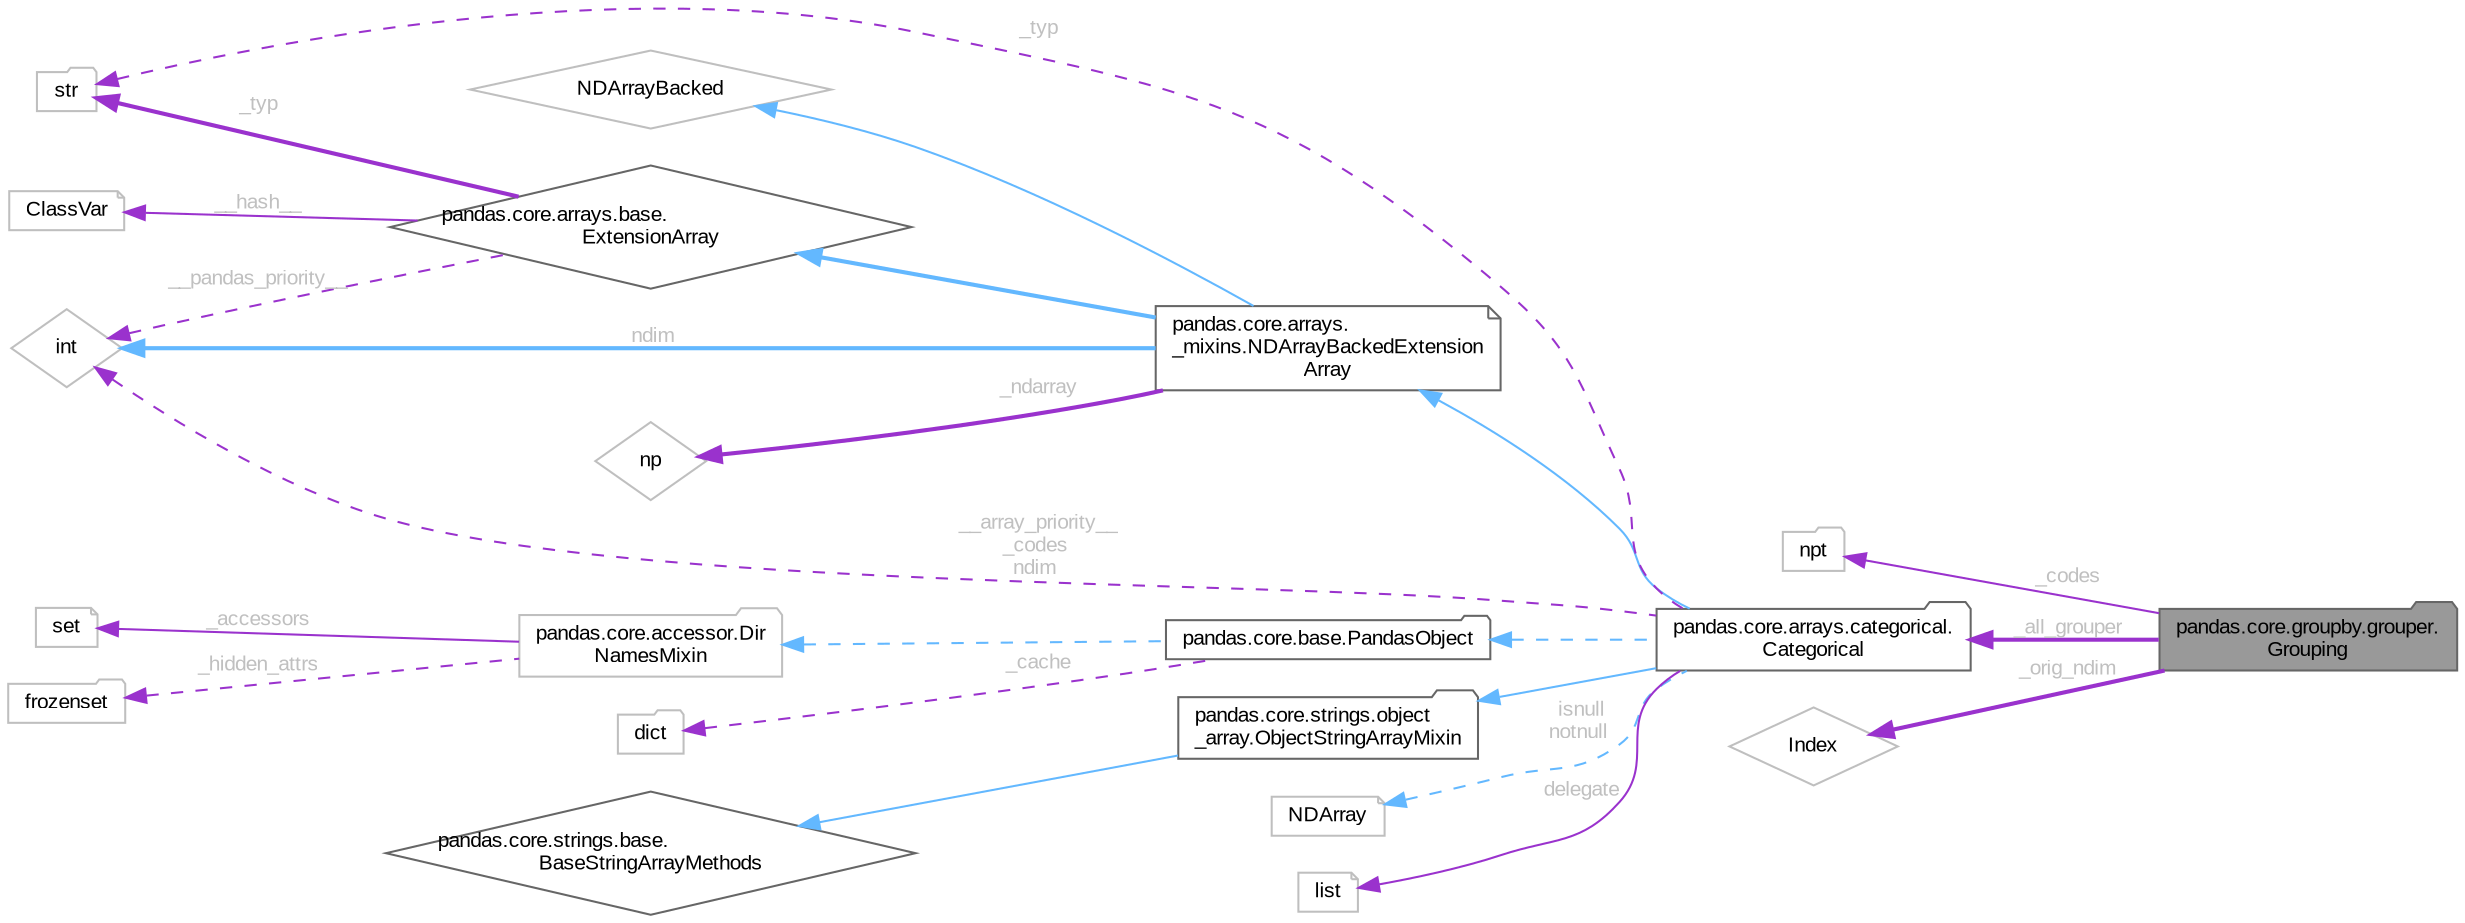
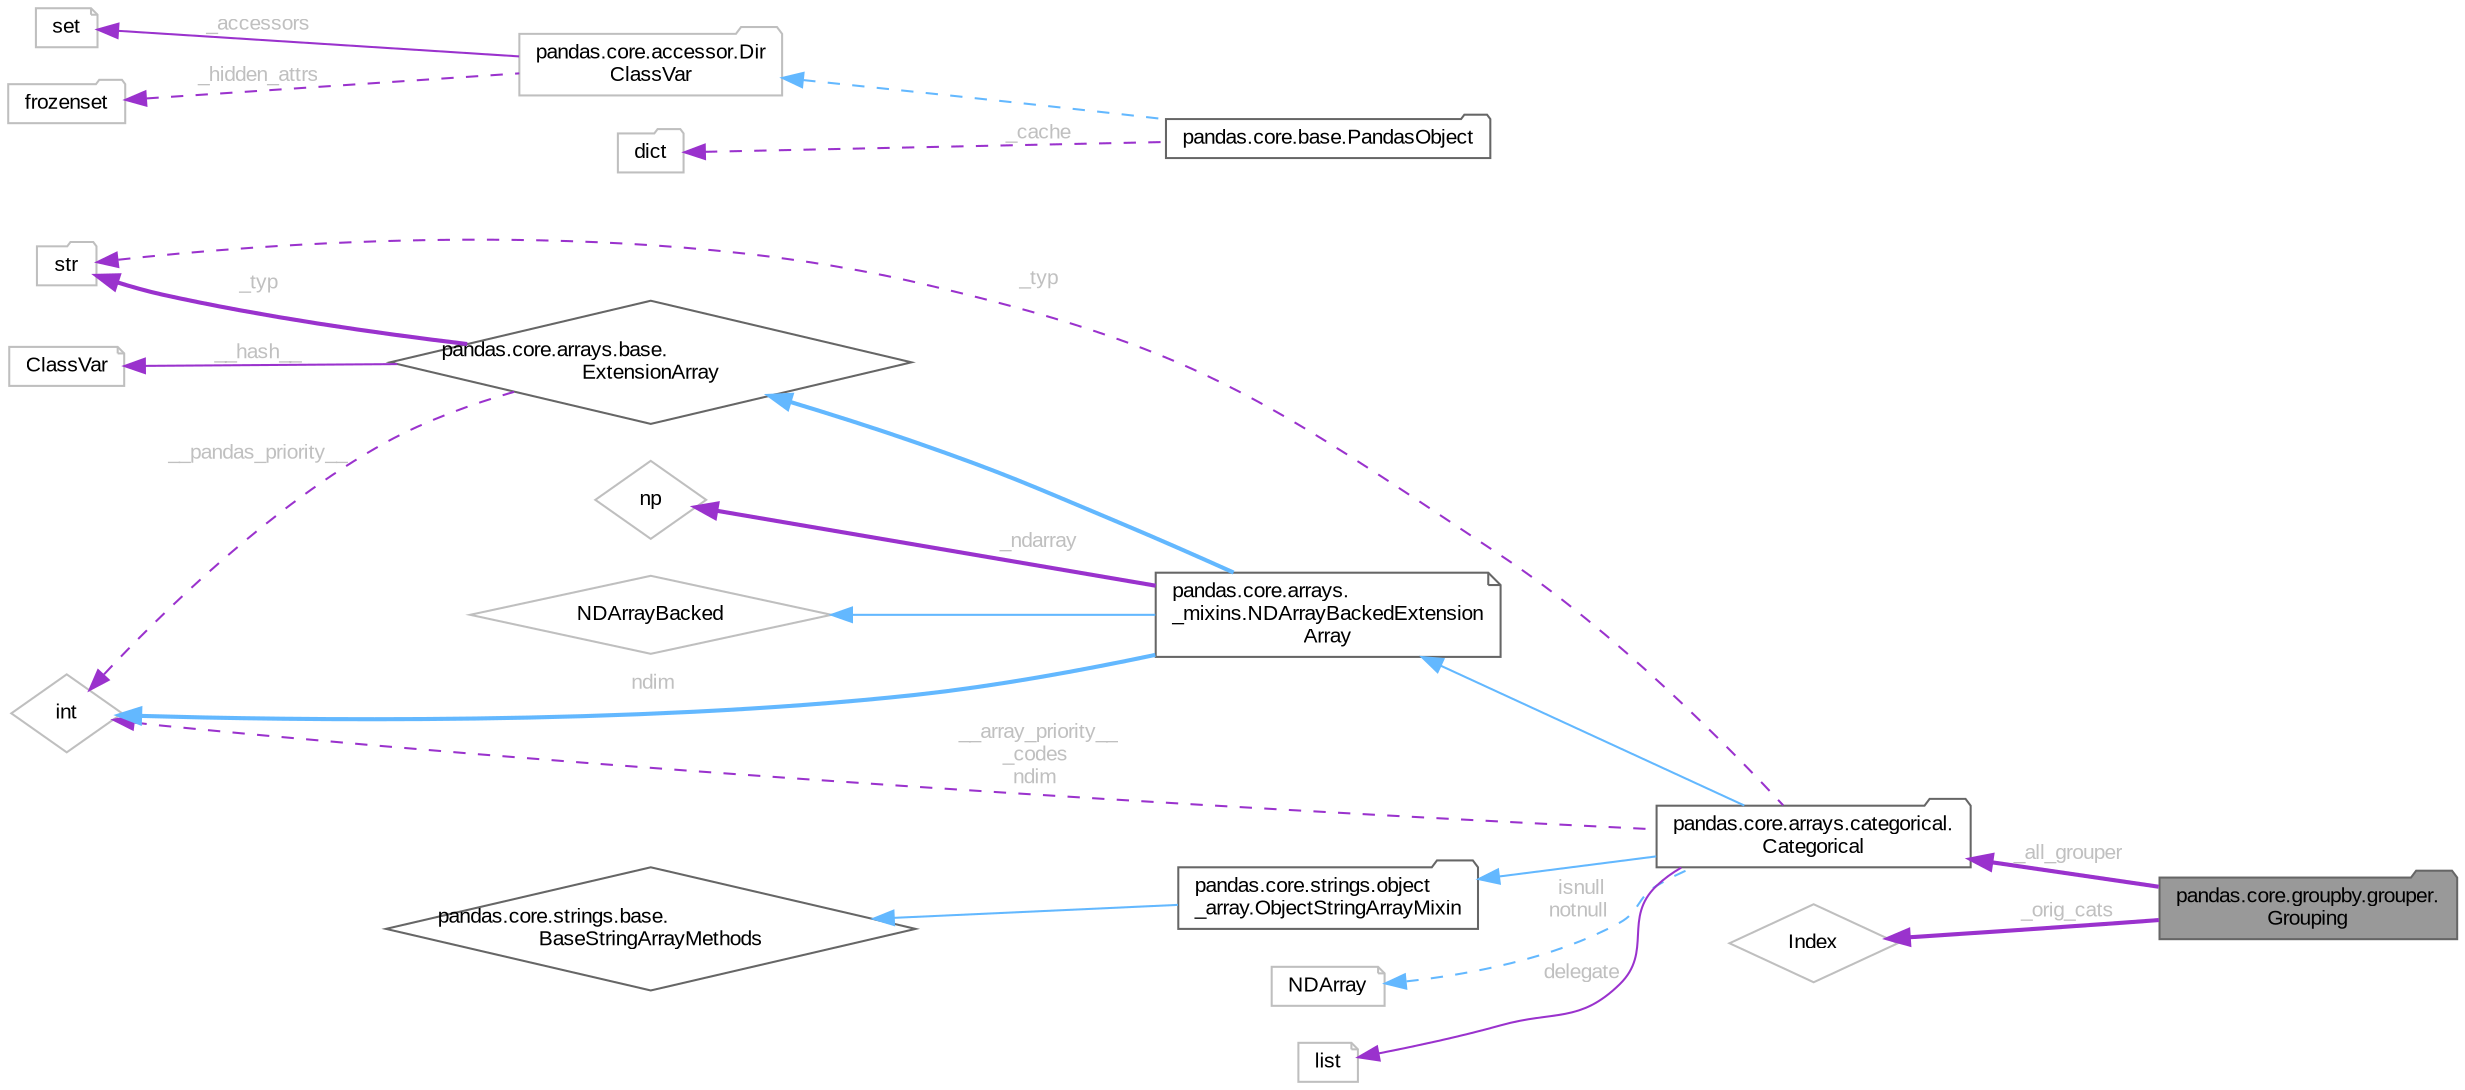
(1814, 551) -> none
(1584, 640) -> none
(651, 646) -> (651, 65)
(2065, 669) -> (2065, 911)
